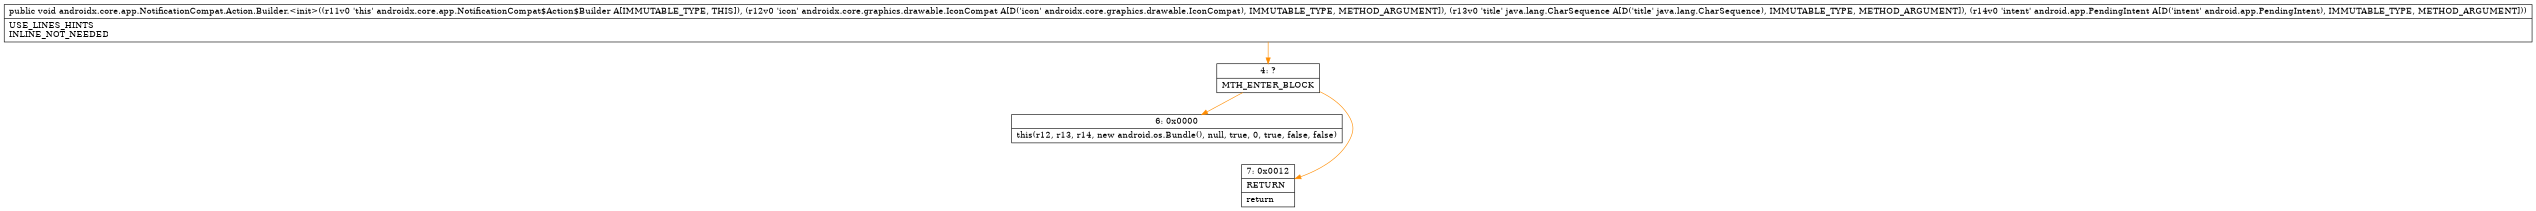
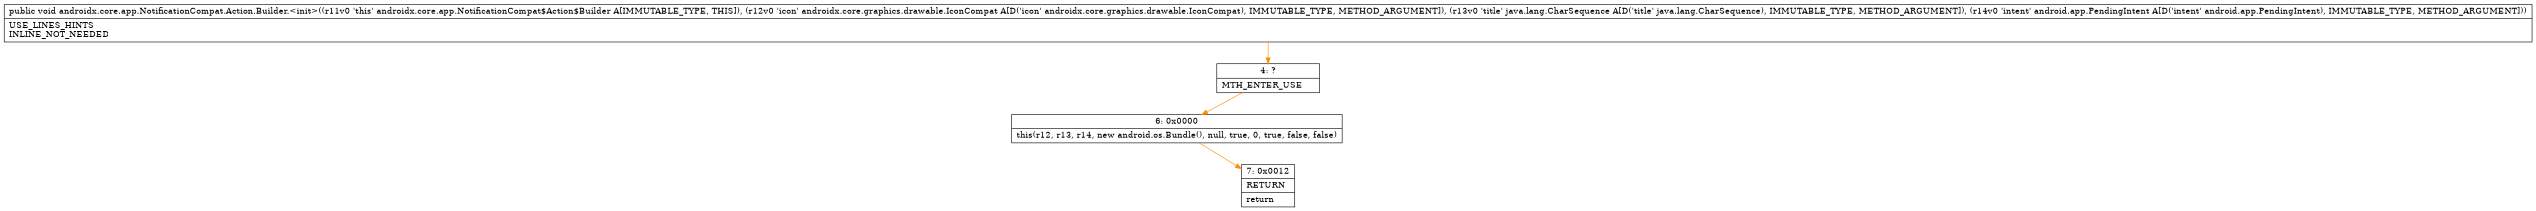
(1268, 85) -> (1262, 85)
(1350, 139) -> (1218, 154)
